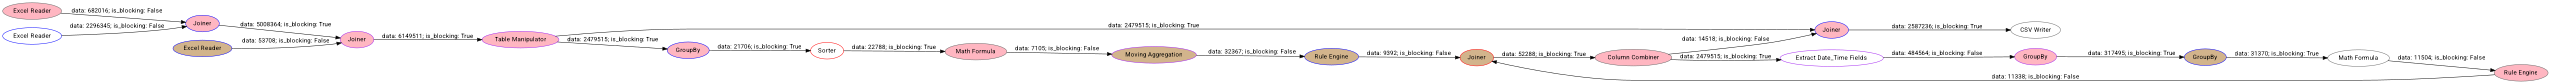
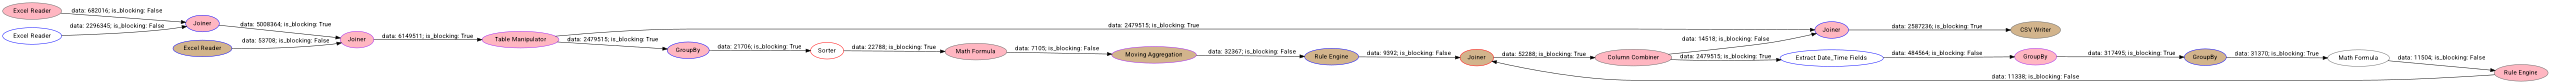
(2036, 30) -> (2036, 30)
(1832, 58) -> (1832, 58)
